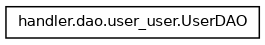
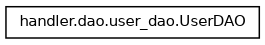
(133, 22) -> (133, 22)
